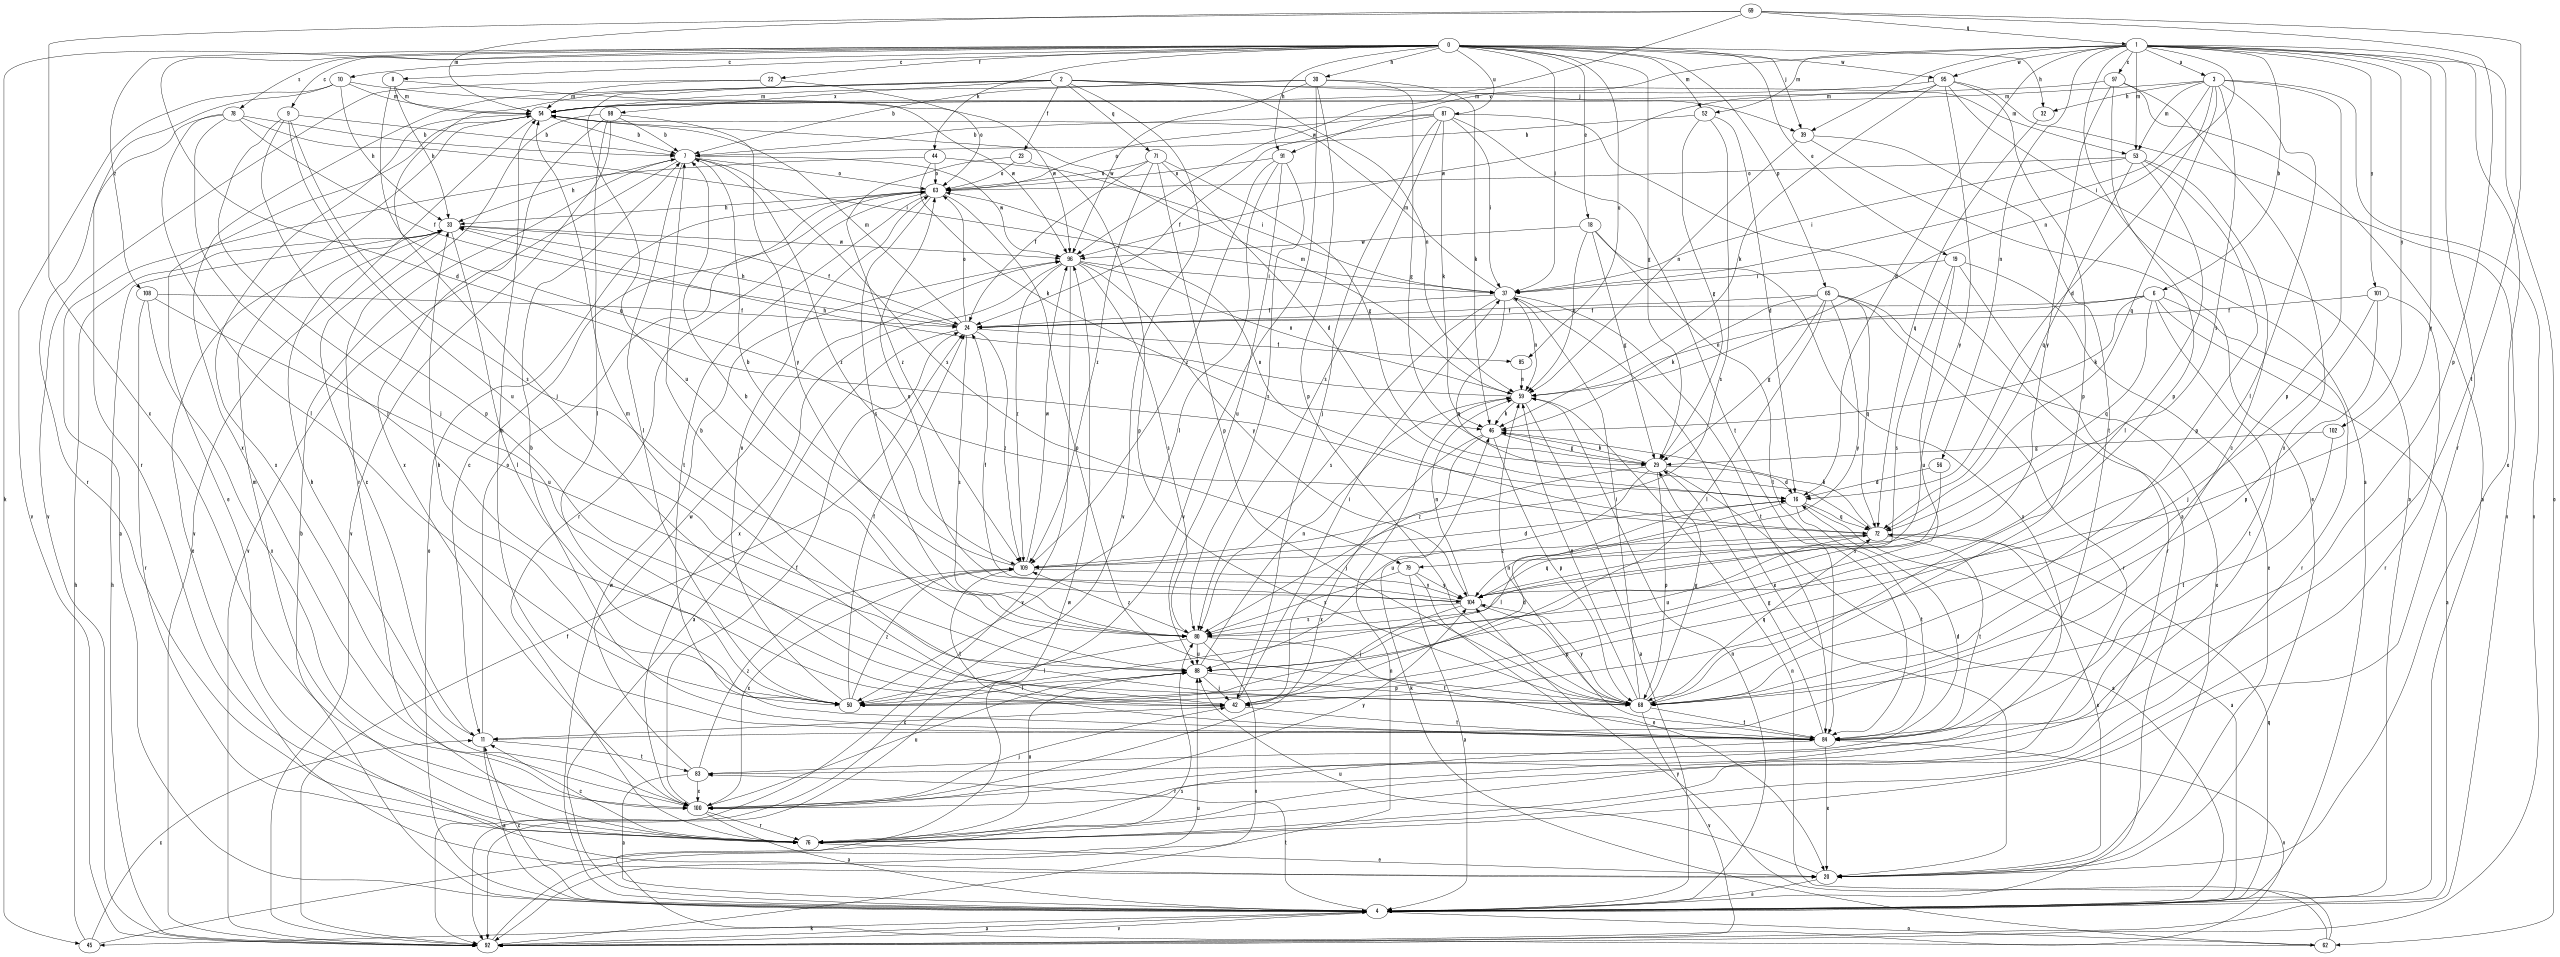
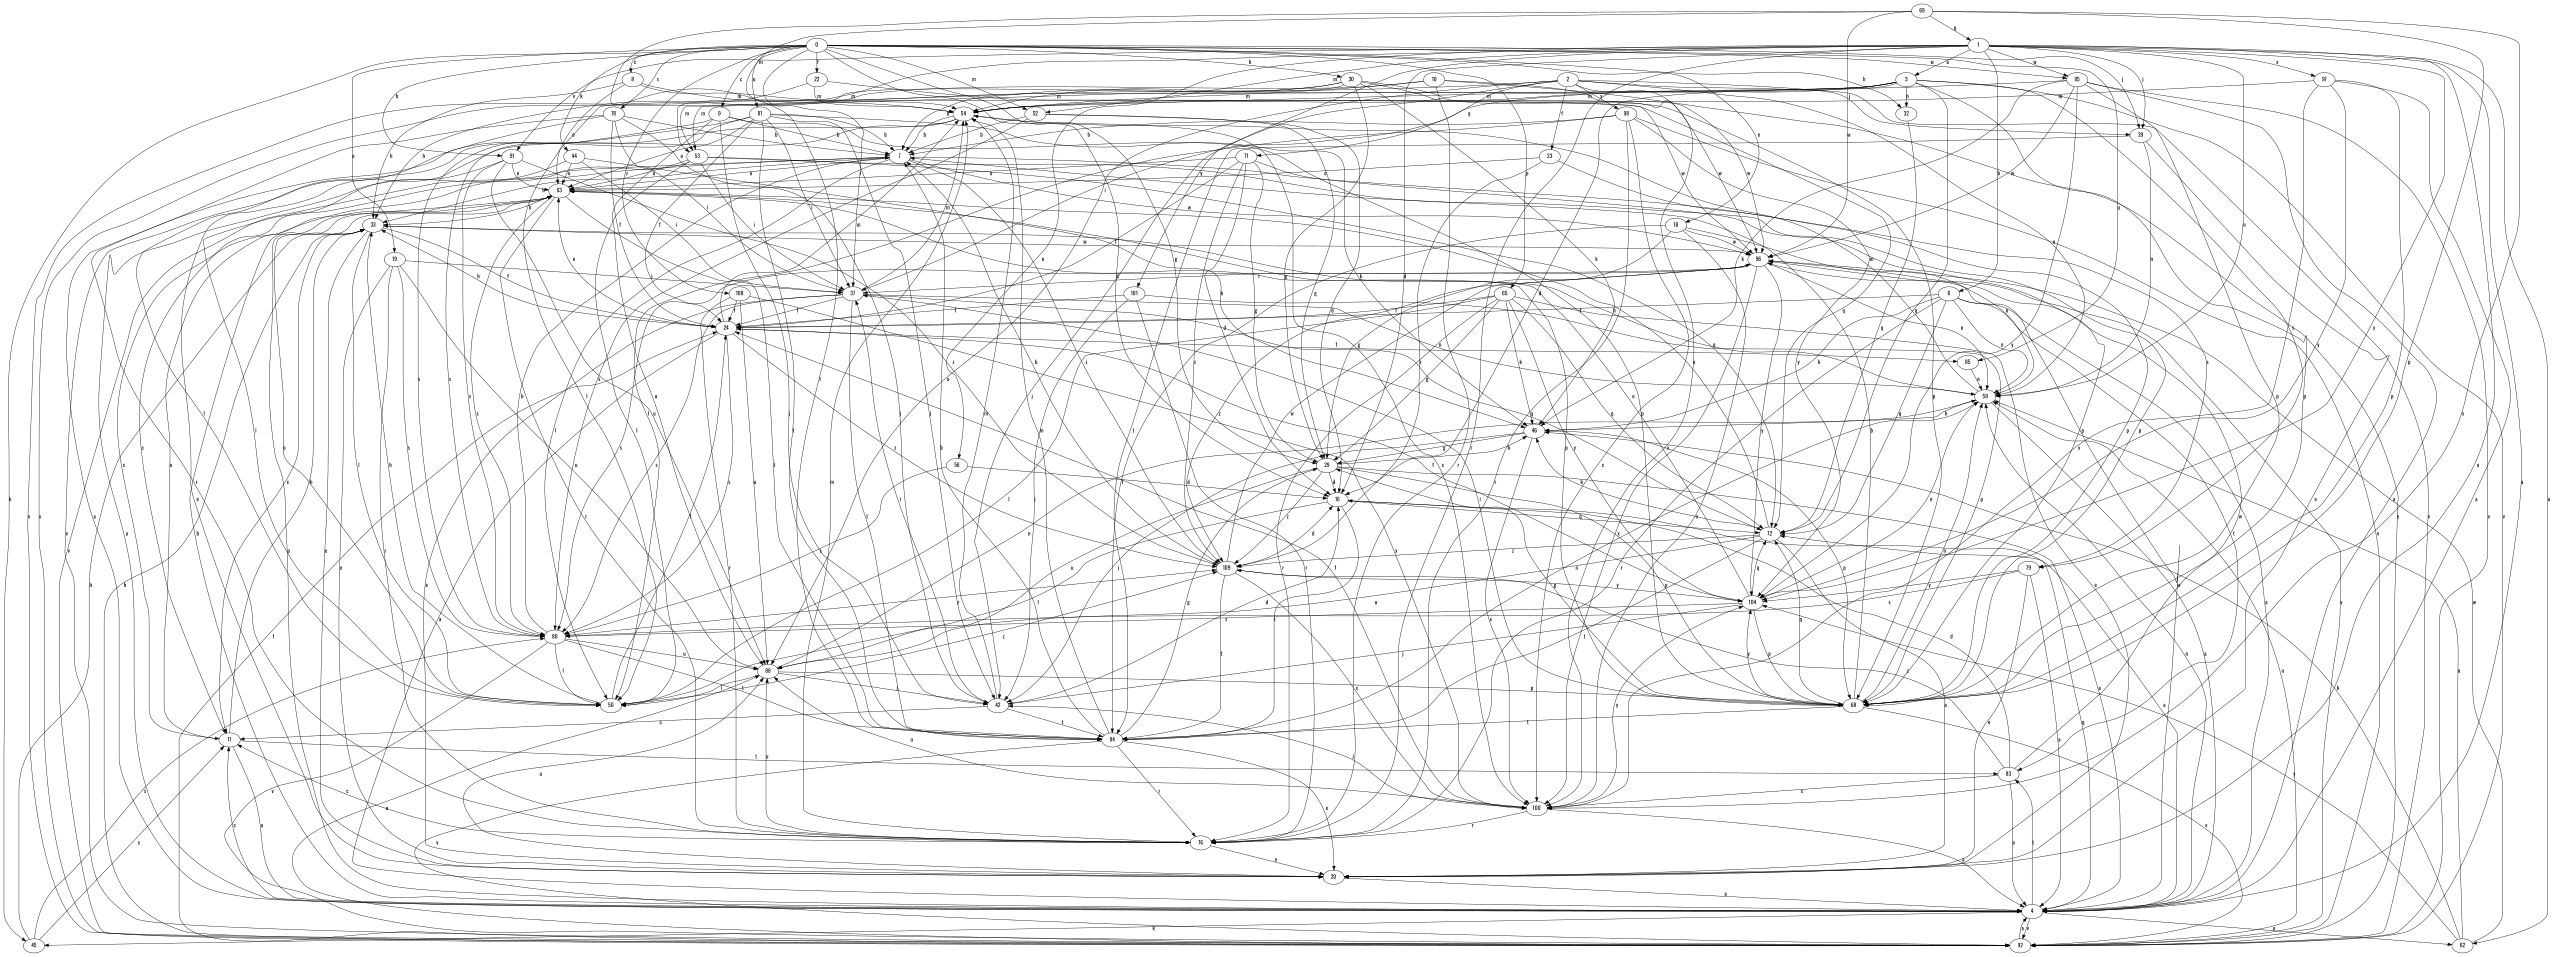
(896, 55) -> none
(2334, 431) -> none
